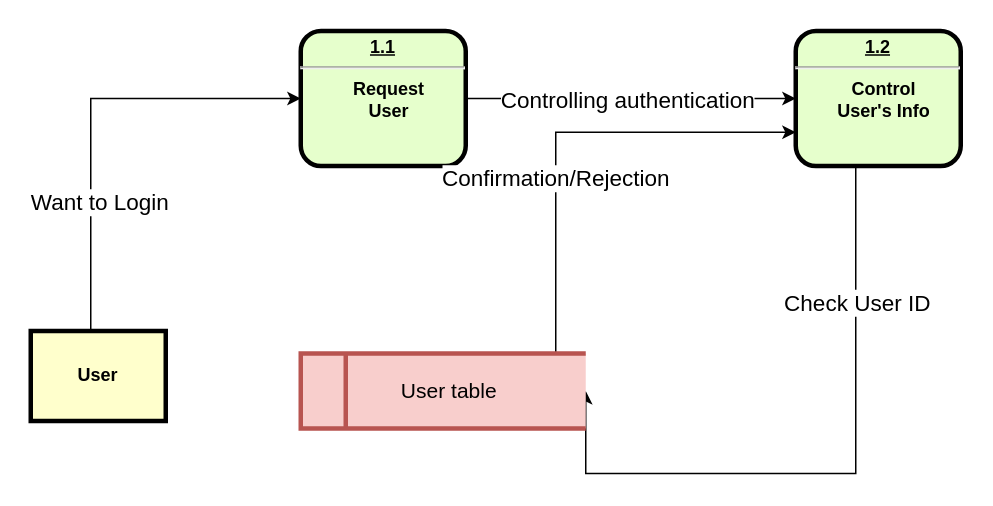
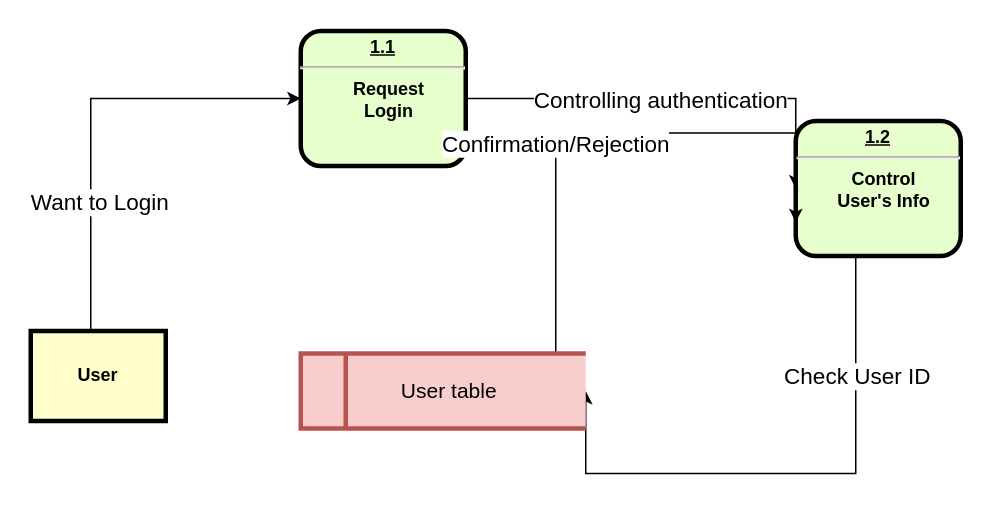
(383, 31) -> (383, 31)
(878, 98) -> (878, 188)
